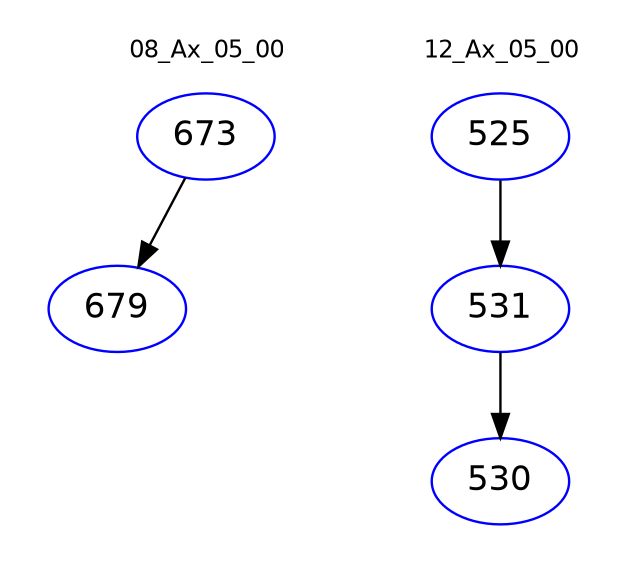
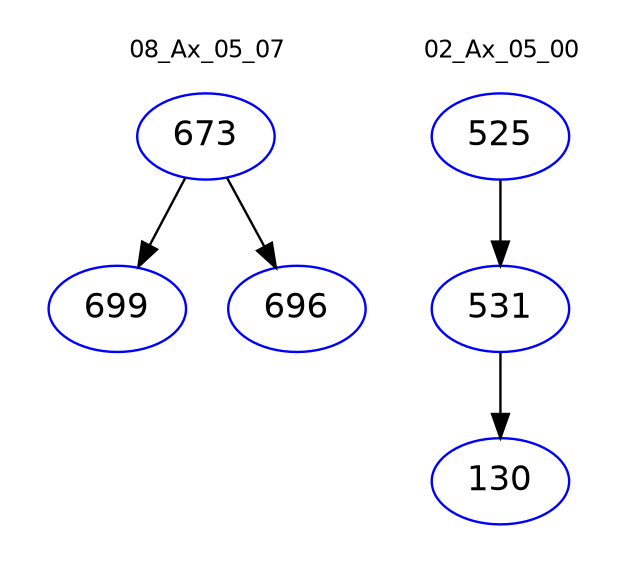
(207, 51) -> (207, 51)
(502, 51) -> (502, 51)
(117, 309) -> (117, 309)
none -> (297, 309)
(500, 481) -> (500, 481)
